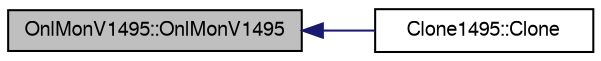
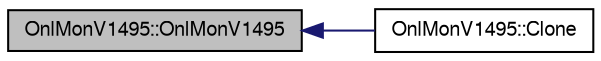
(484, 31) -> (484, 31)
